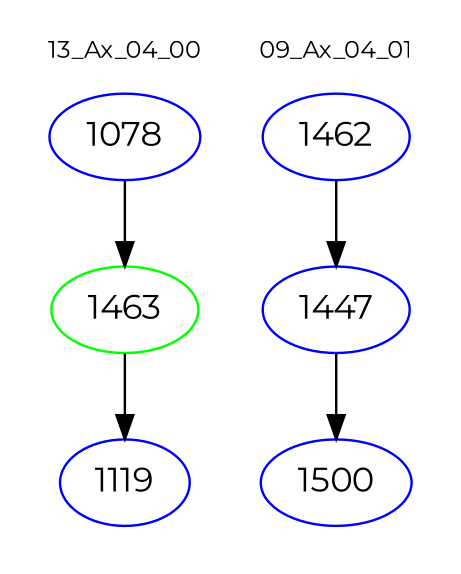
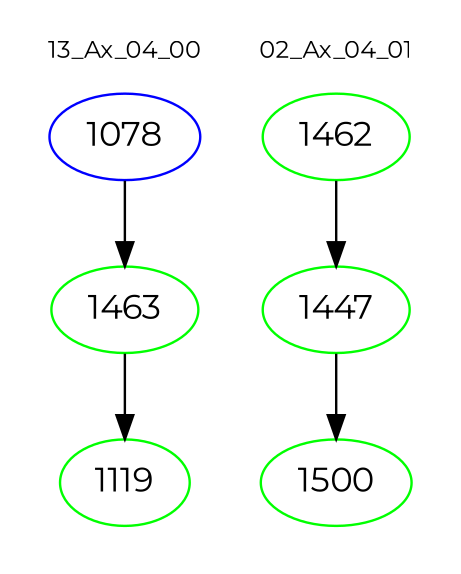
(336, 52) -> (336, 52)
(336, 137) -> (336, 137)
(336, 310) -> (336, 310)
(125, 483) -> (125, 483)
(336, 483) -> (336, 483)
